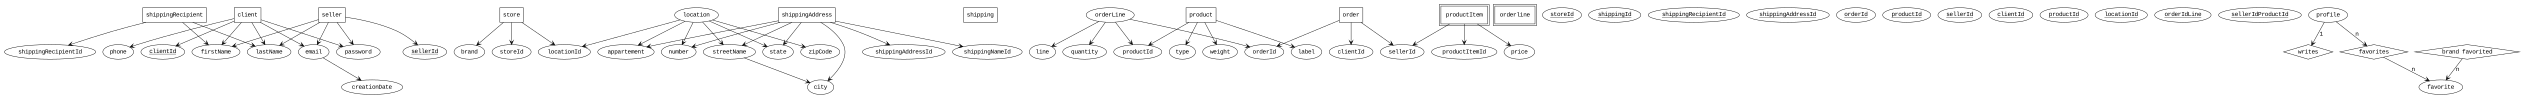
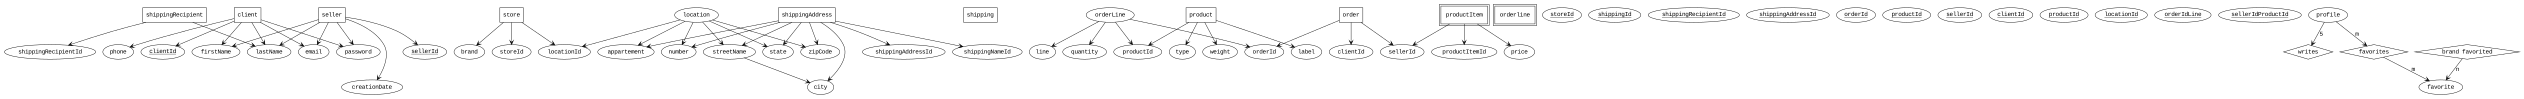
(194, 32) -> none
none -> (813, 32)
(2321, 34) -> (2321, 34)
(2357, 34) -> (2357, 34)
(340, 68) -> (380, 39)
(2413, 70) -> (2413, 70)
